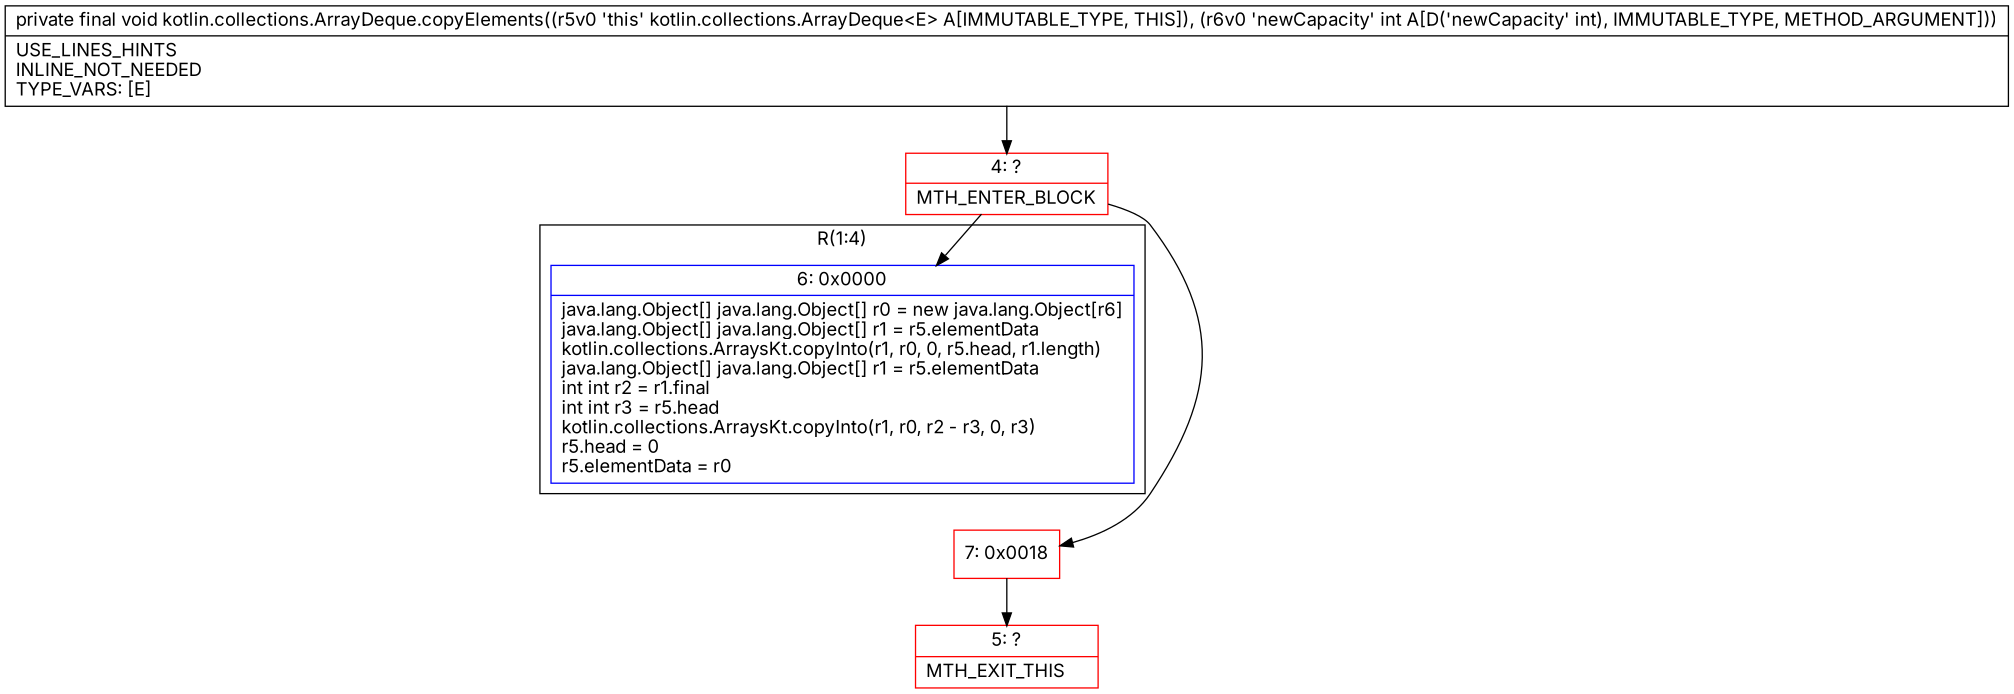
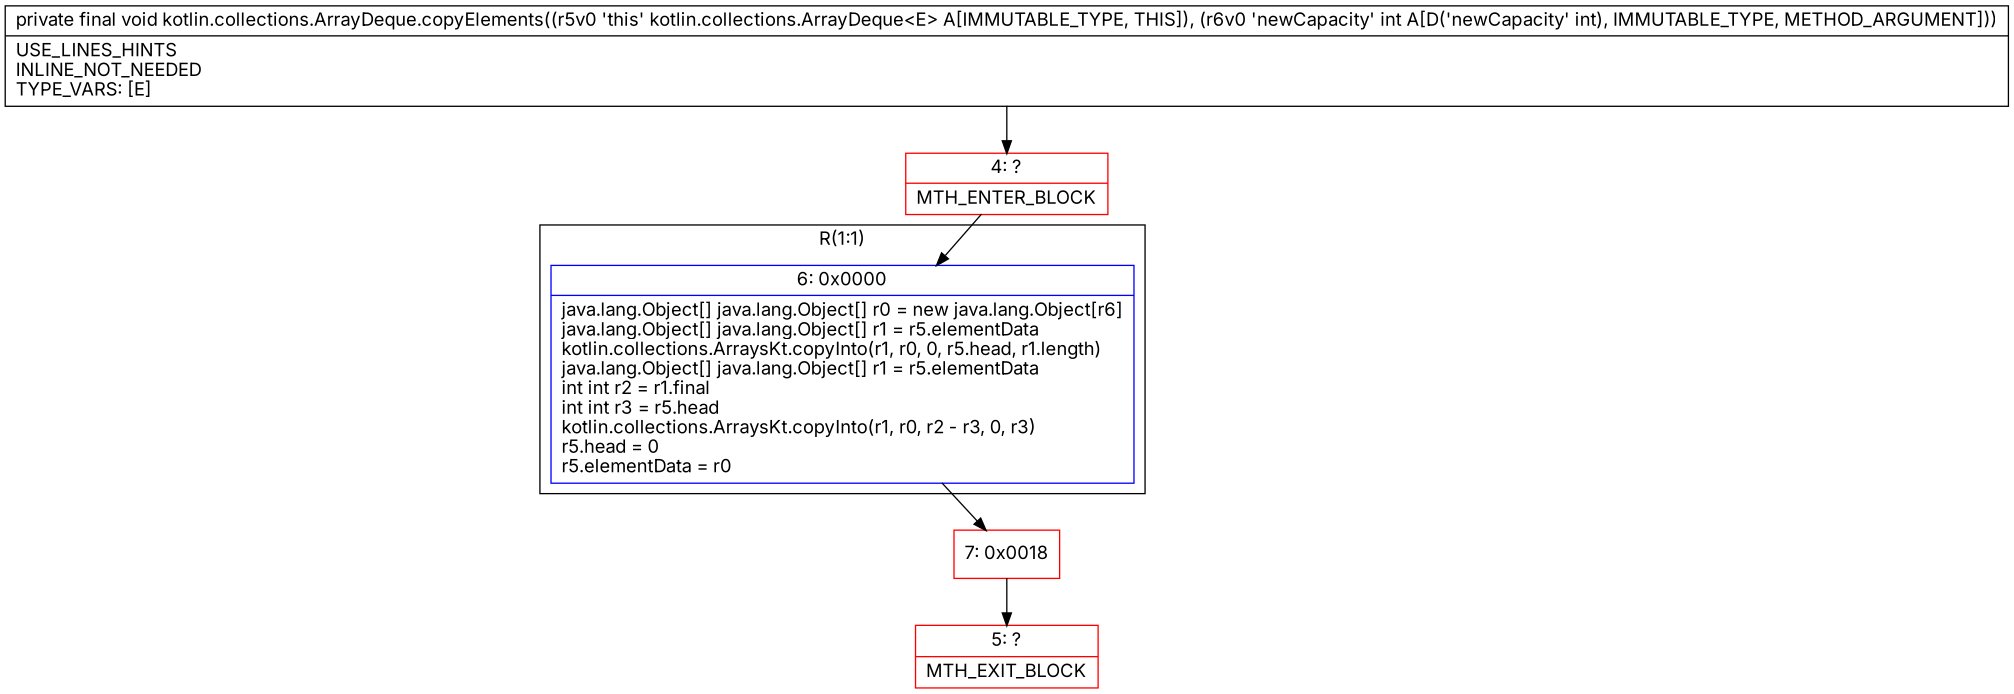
(842, 240) -> (842, 240)
(1199, 382) -> (960, 502)
(996, 672) -> (1007, 672)
